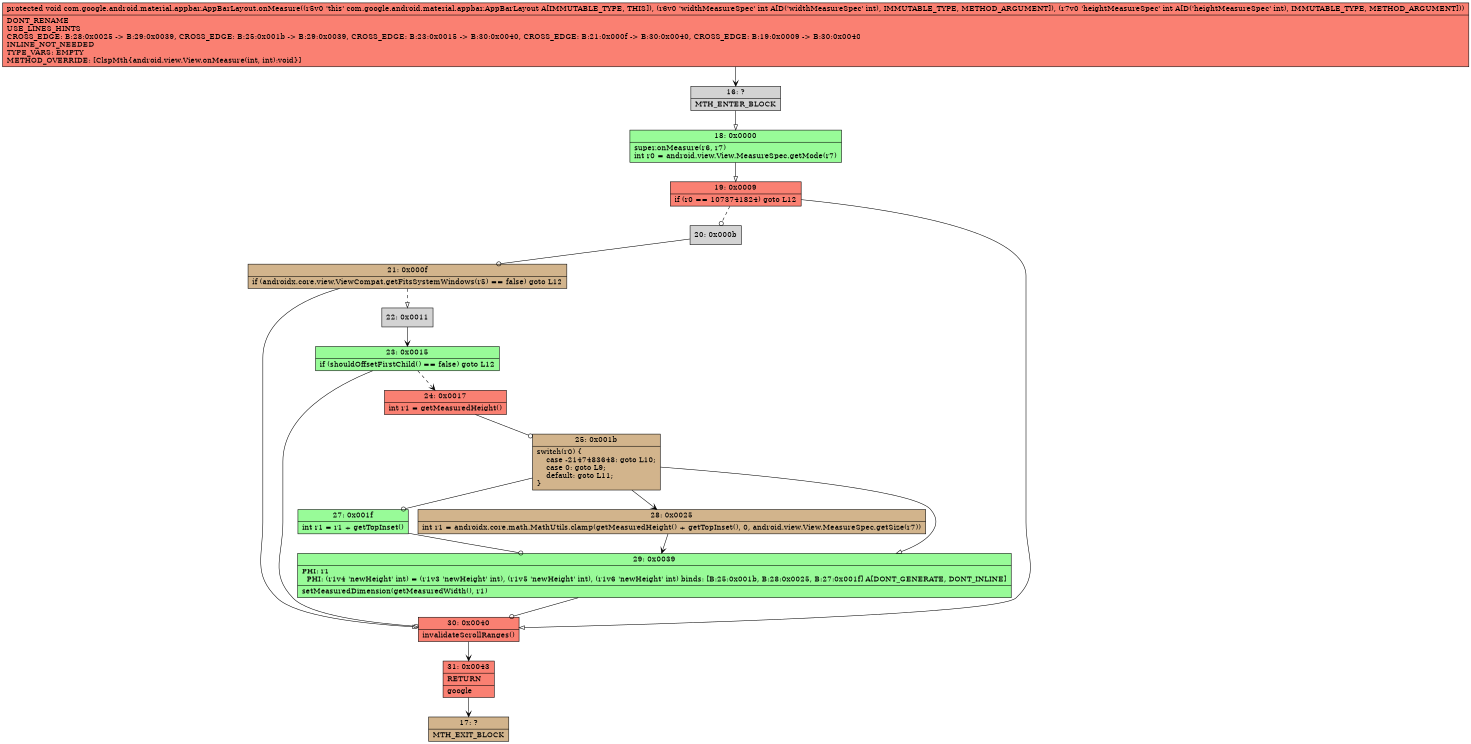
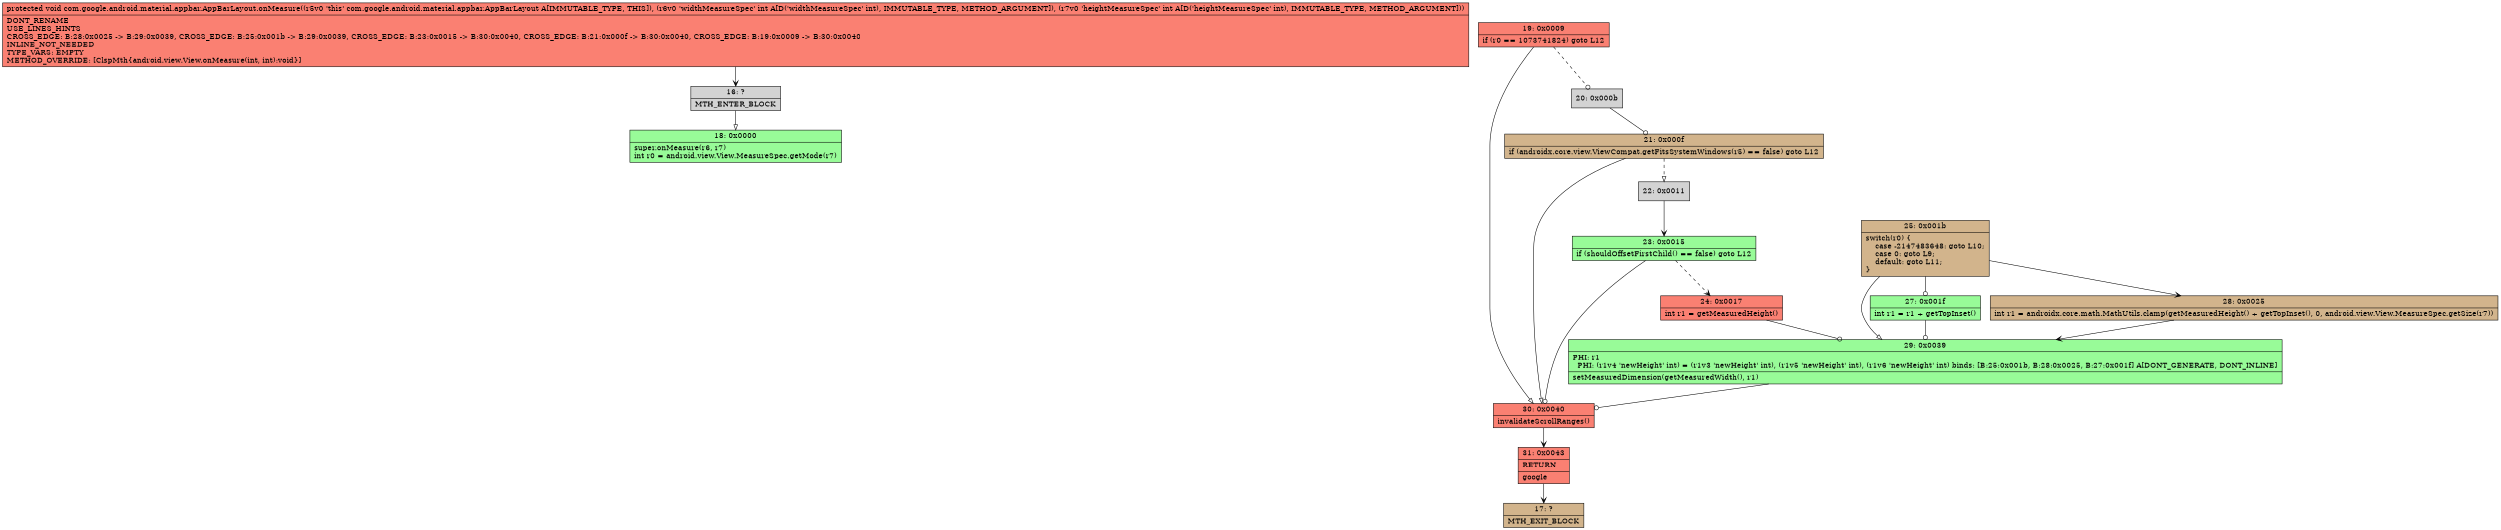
(736, 169) -> none
(502, 425) -> (1802, 329)
